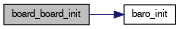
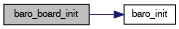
(47, 15) -> (47, 15)
